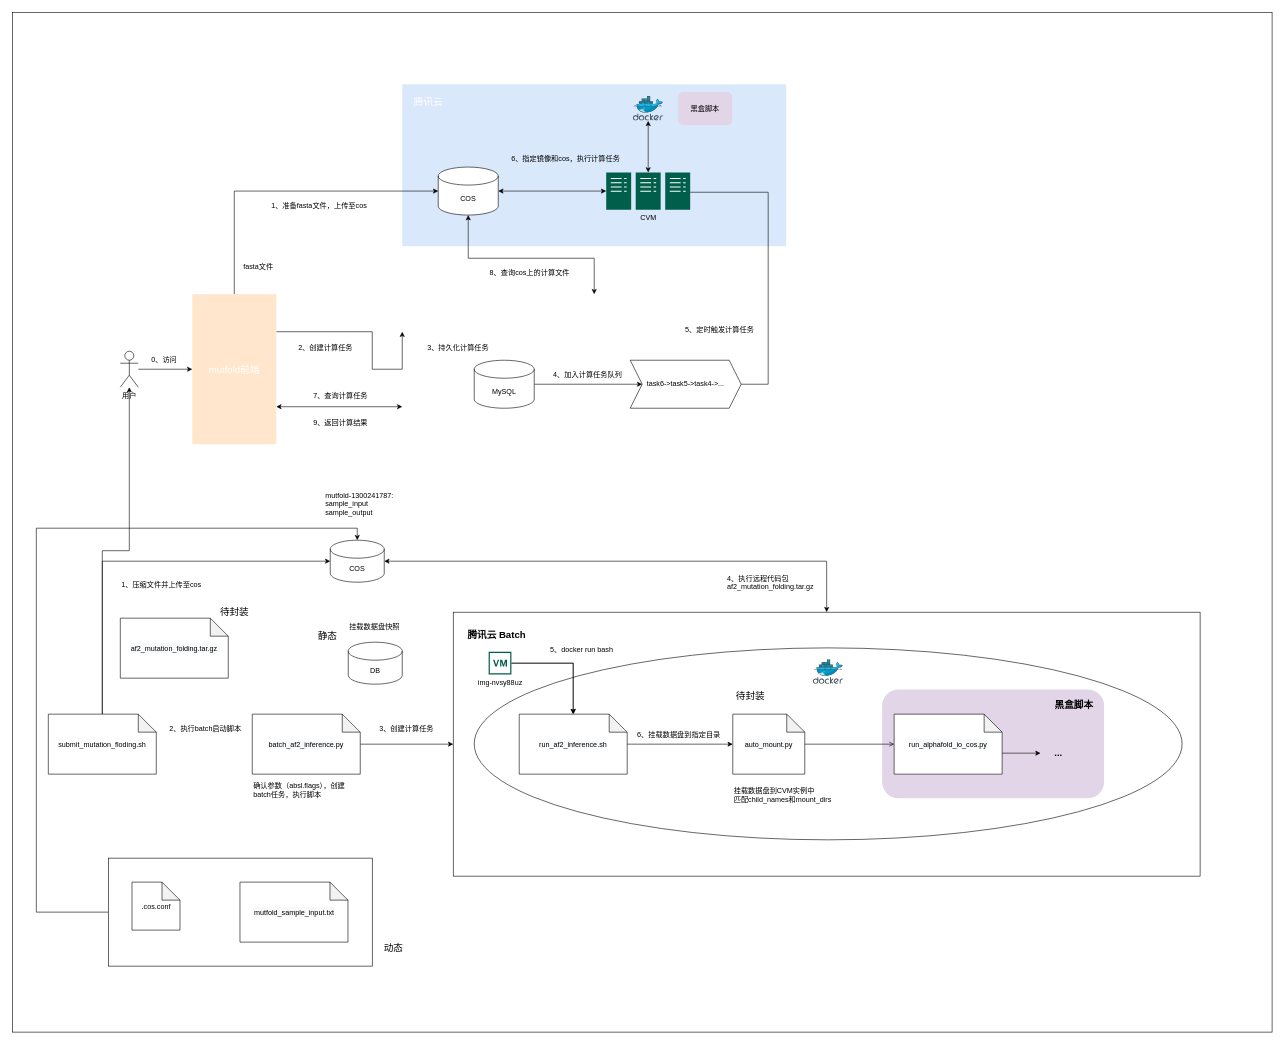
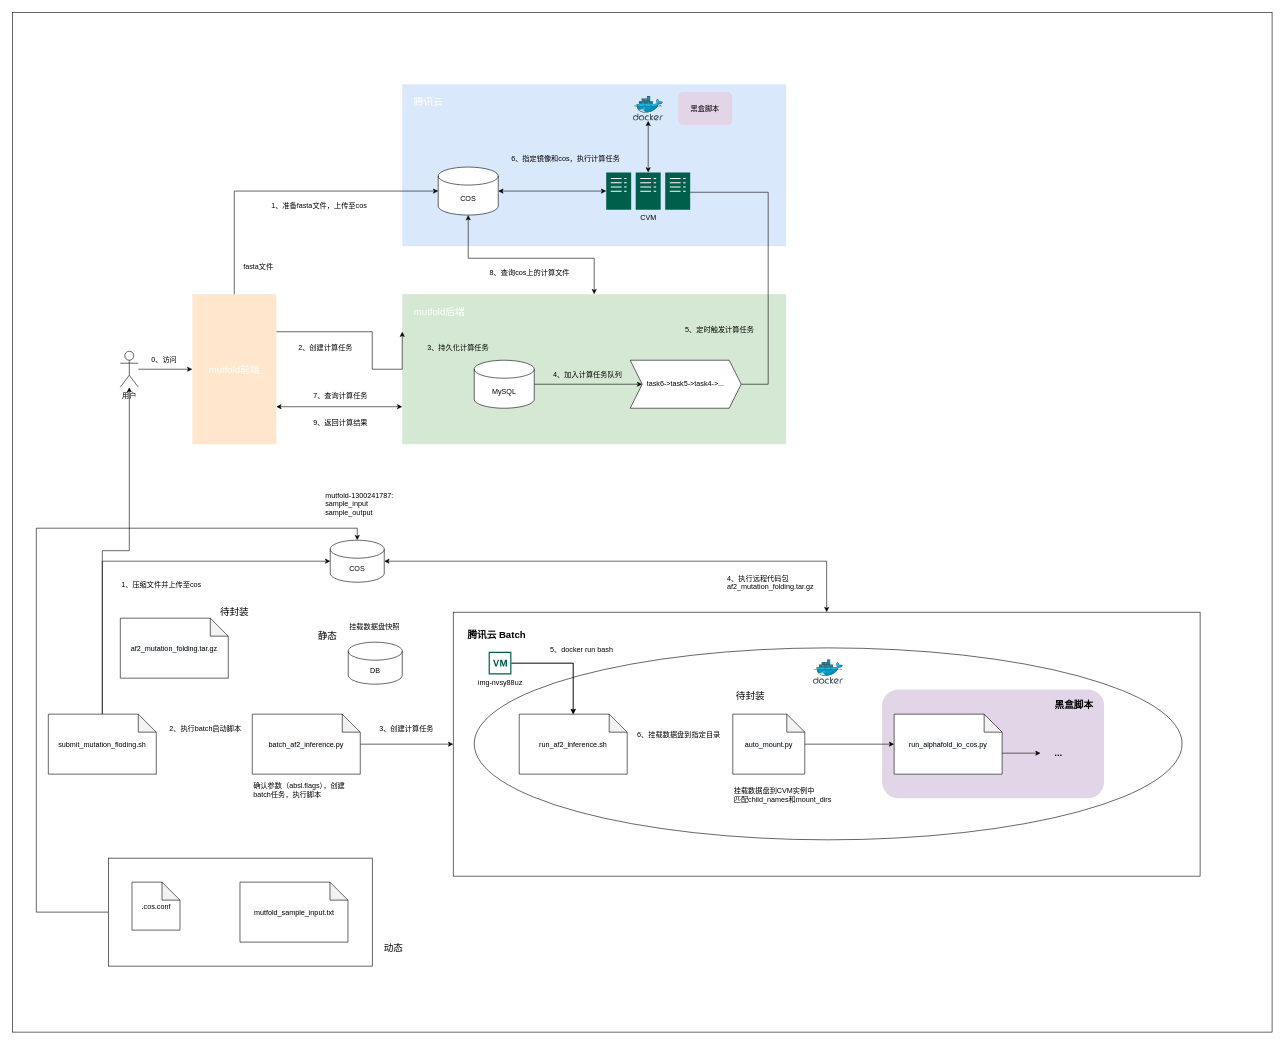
(594, 369) -> (594, 369)
(727, 744) -> none
(890, 744) -> (888, 744)
